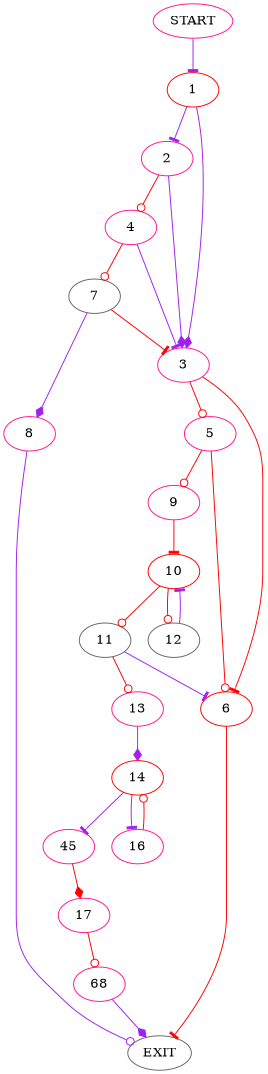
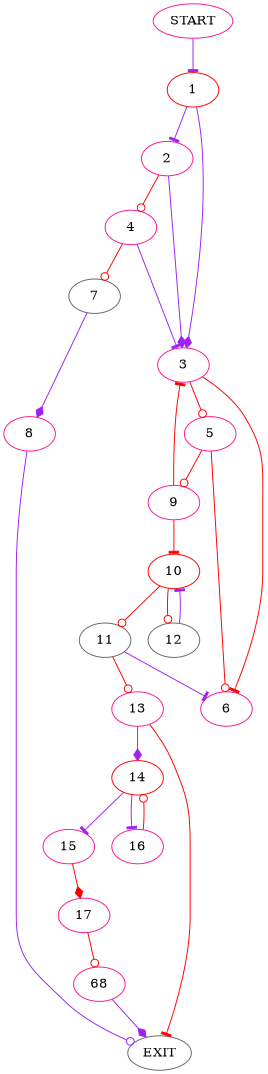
(137, 329) -> (175, 436)
(226, 709) -> (226, 709)
(69, 847) -> (69, 847)
(226, 886) -> (190, 875)
